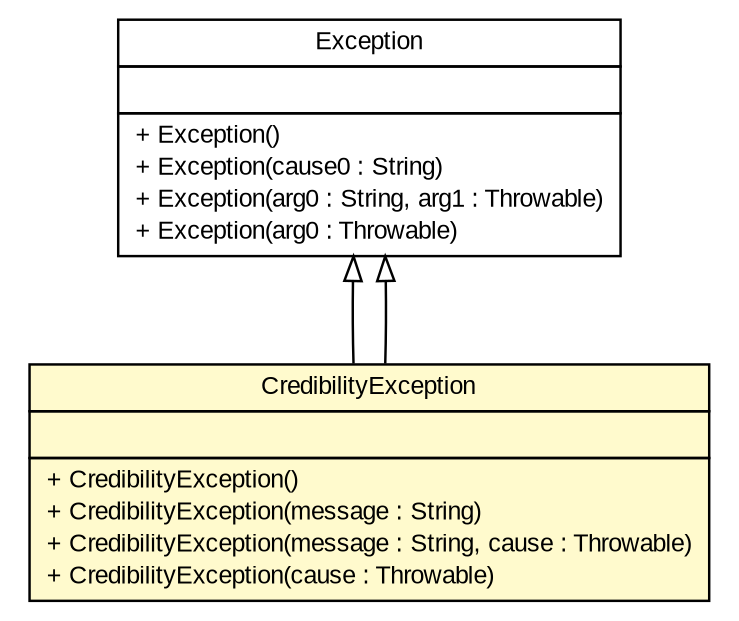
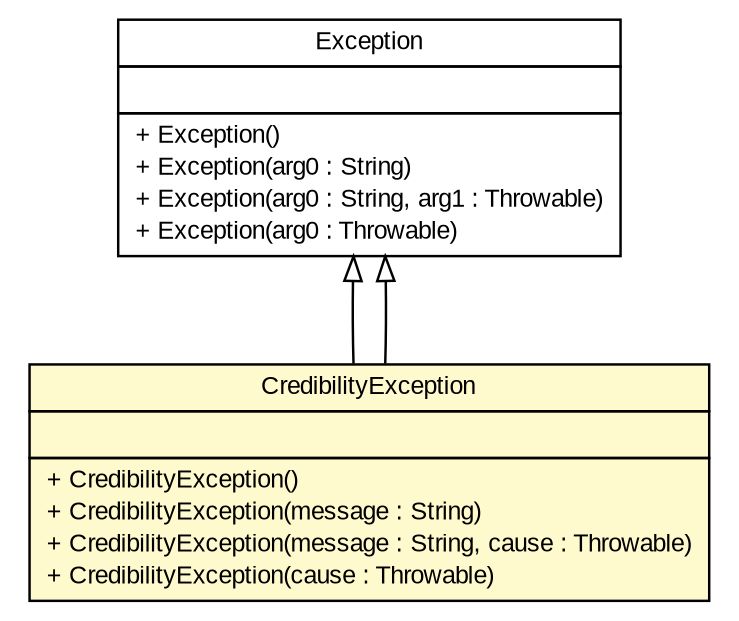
(289, 167) -> (273, 167)
